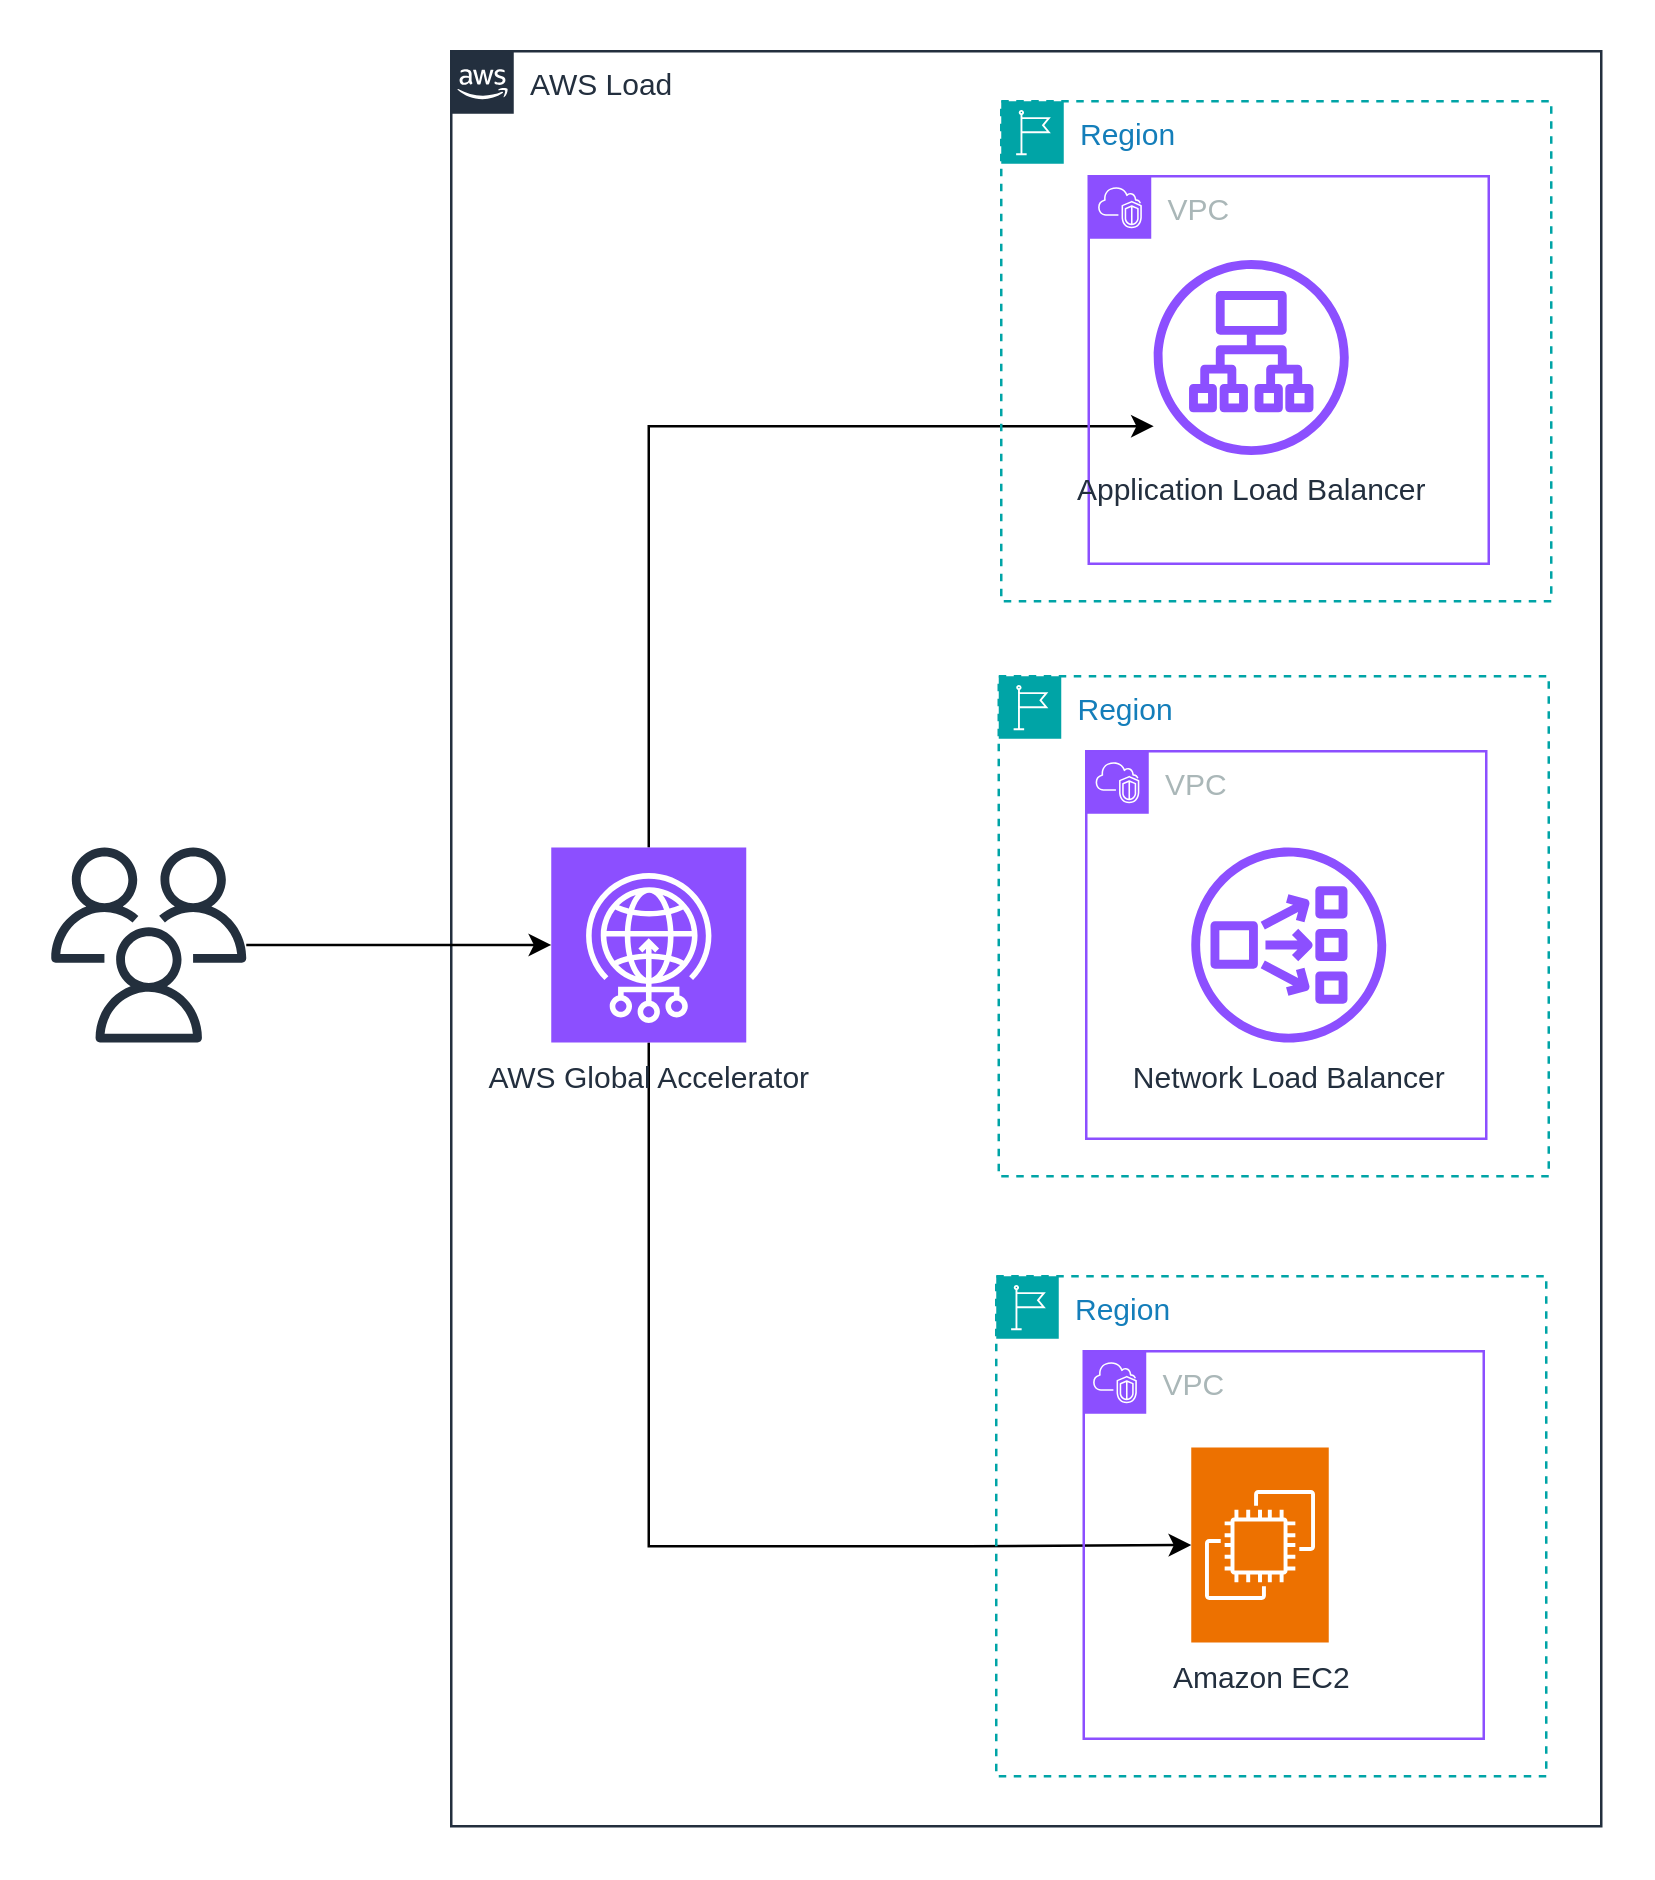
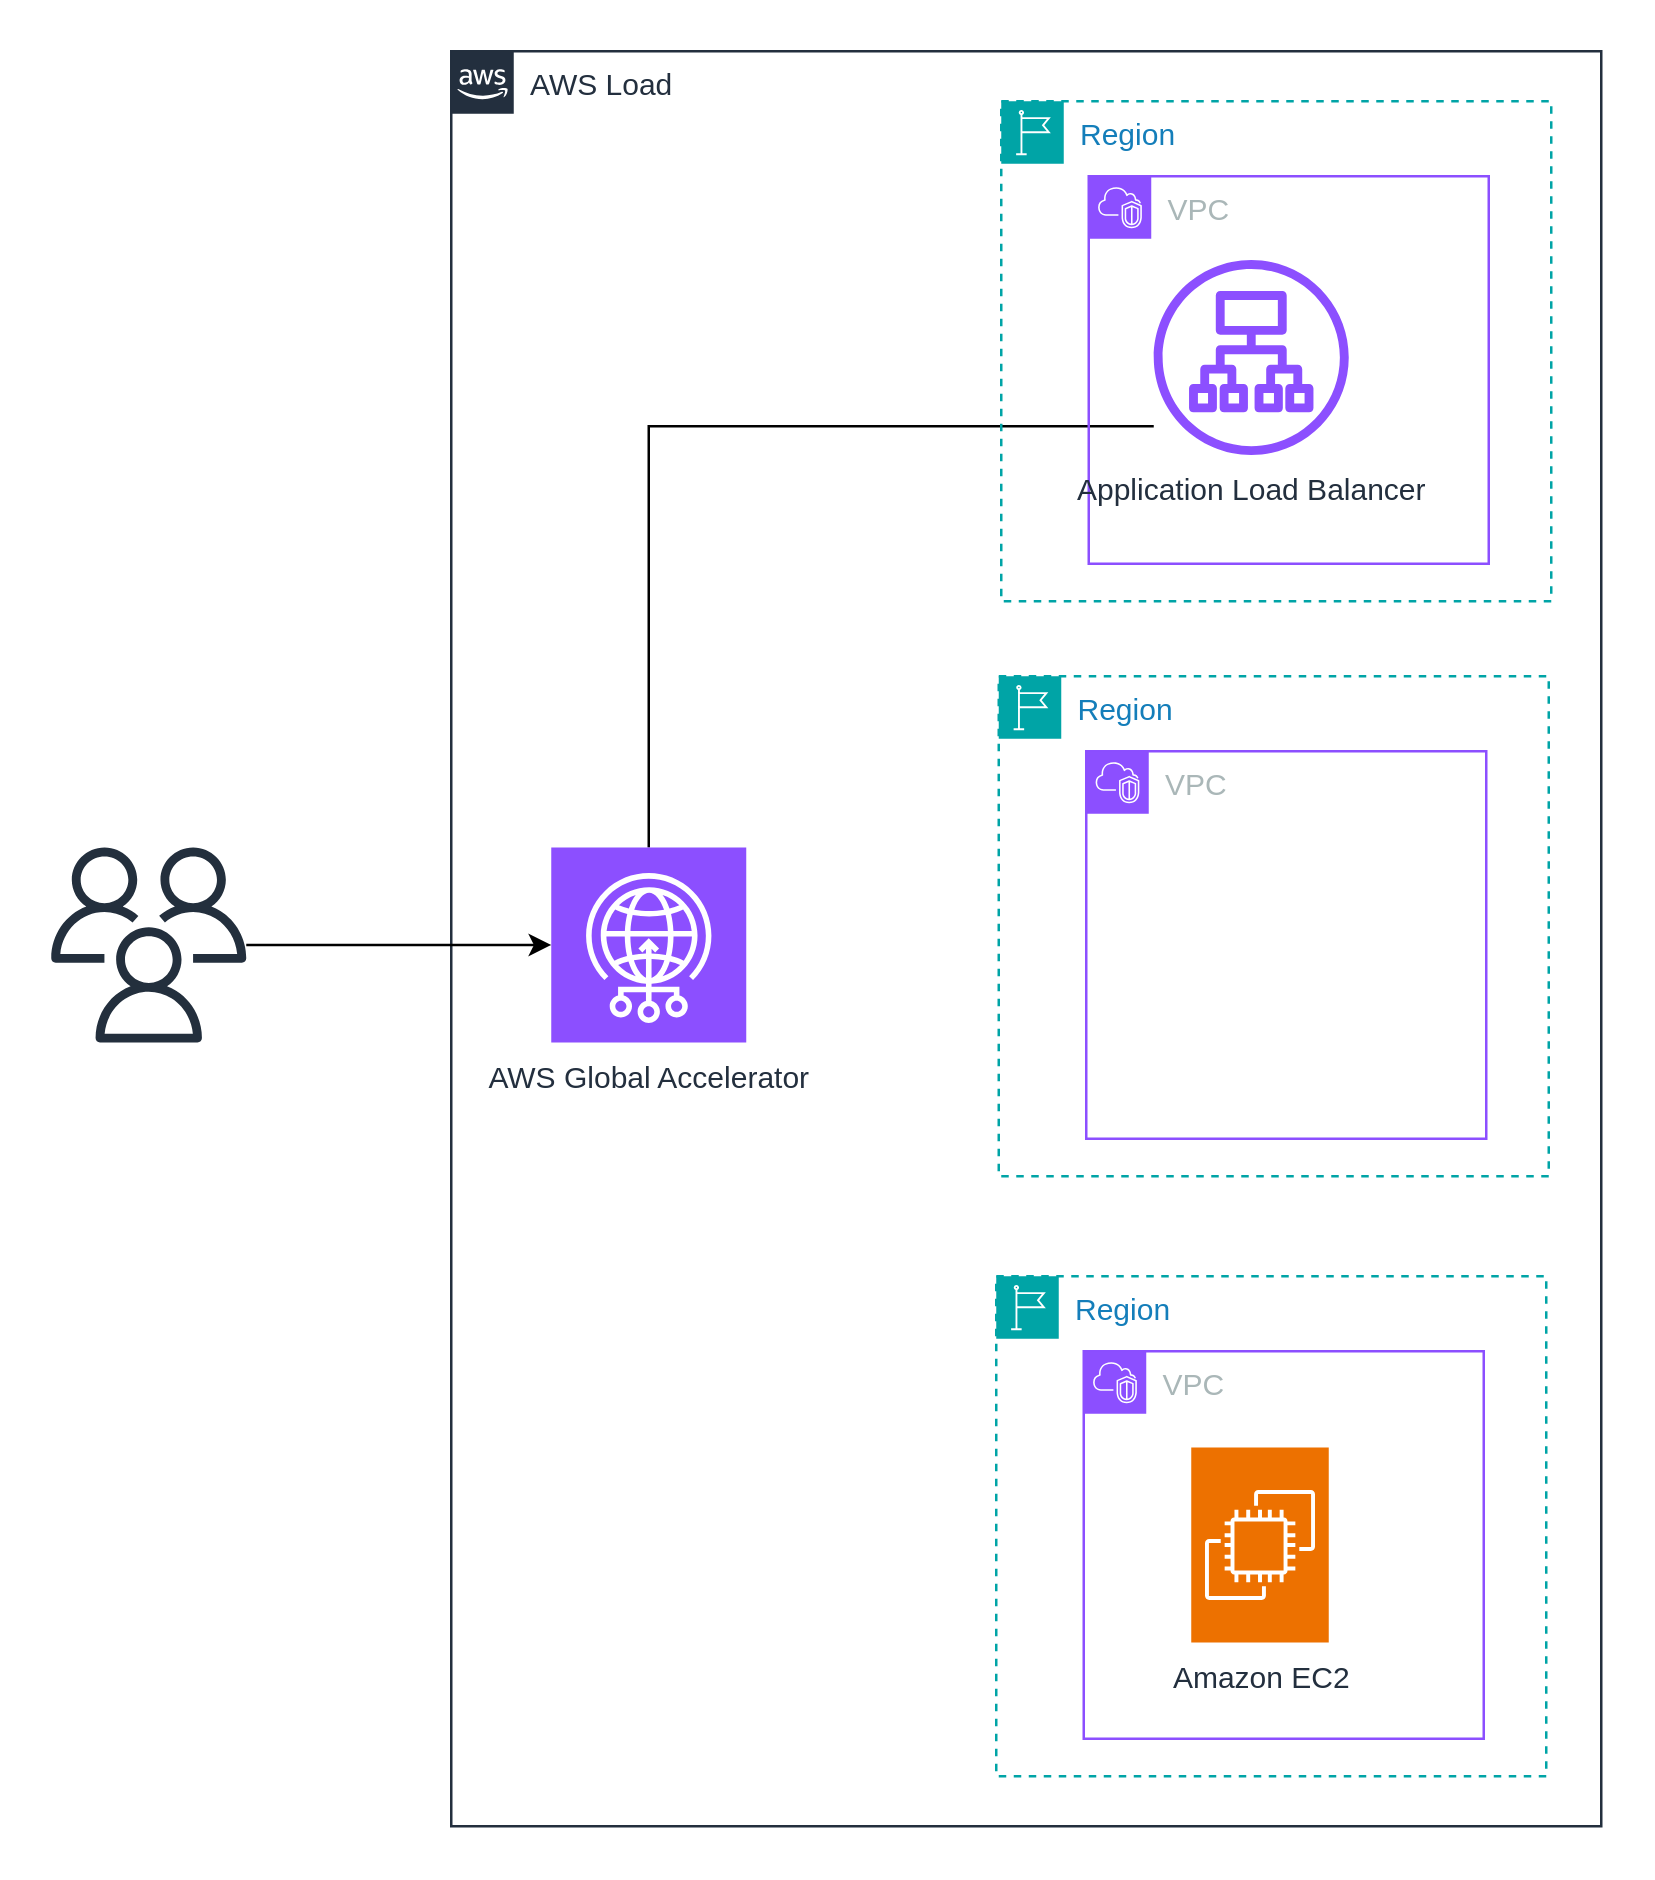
(1135, 426) -> (1143, 426)
(1289, 945) -> none
(660, 1546) -> none
